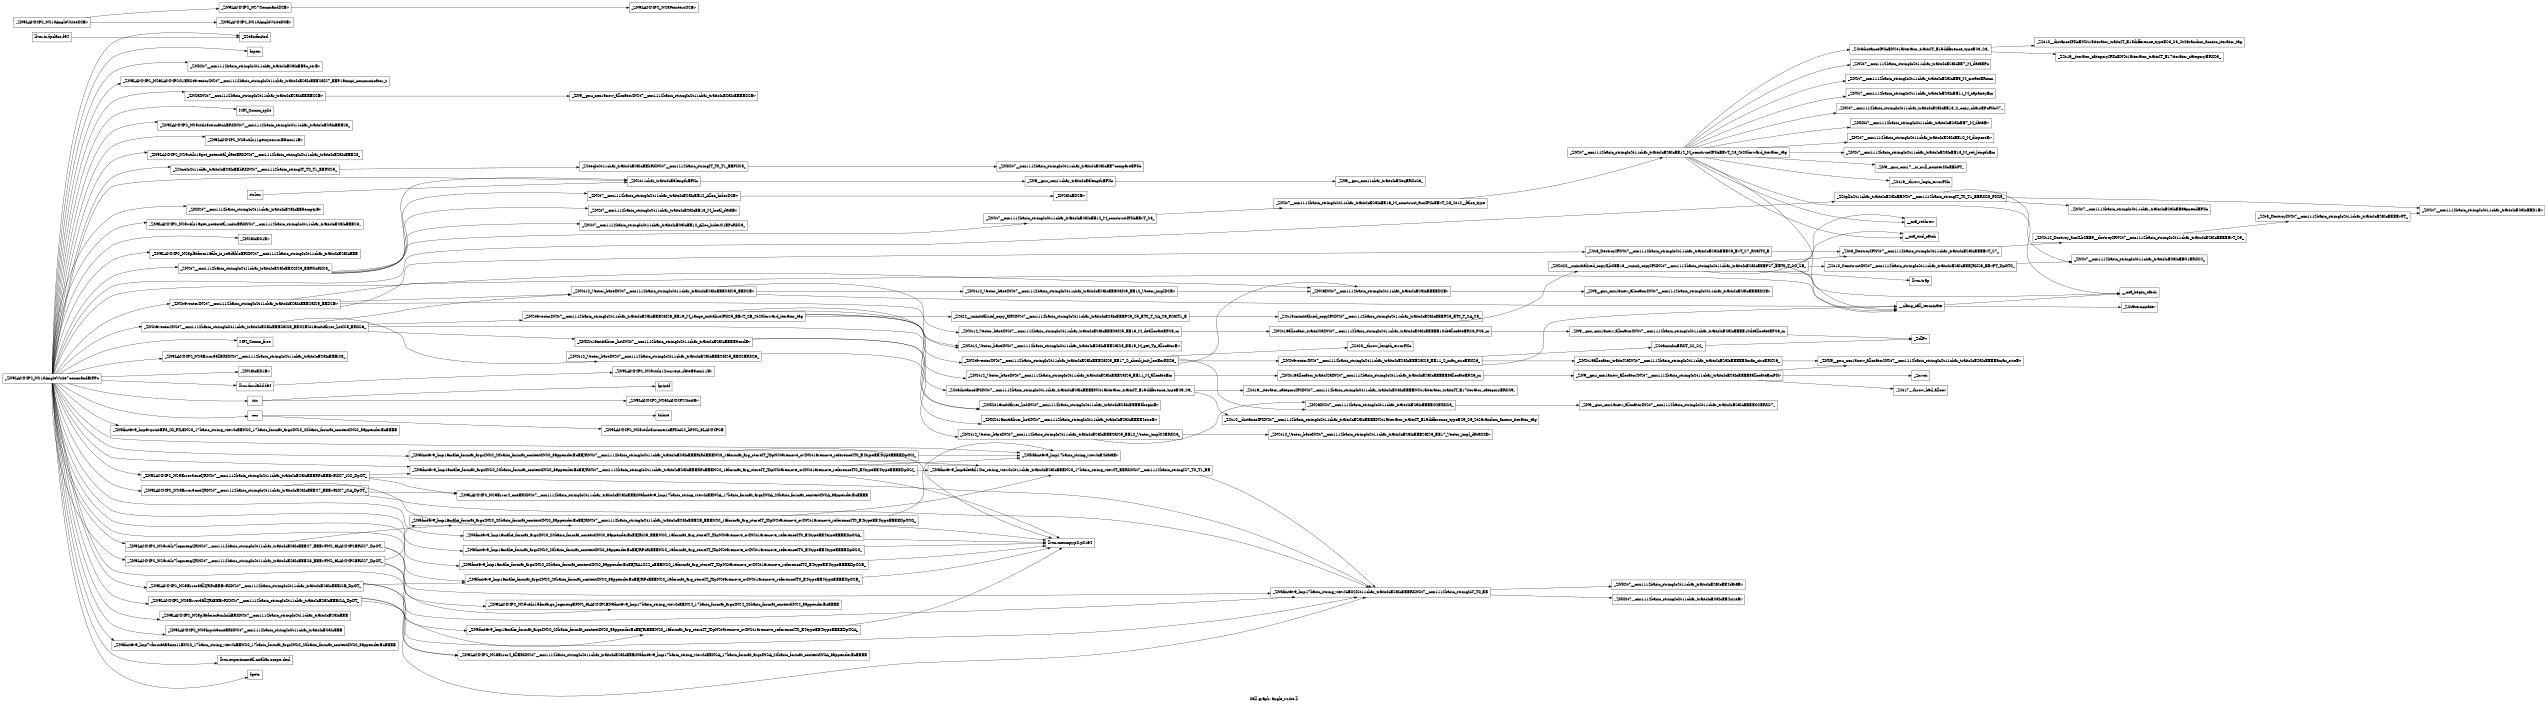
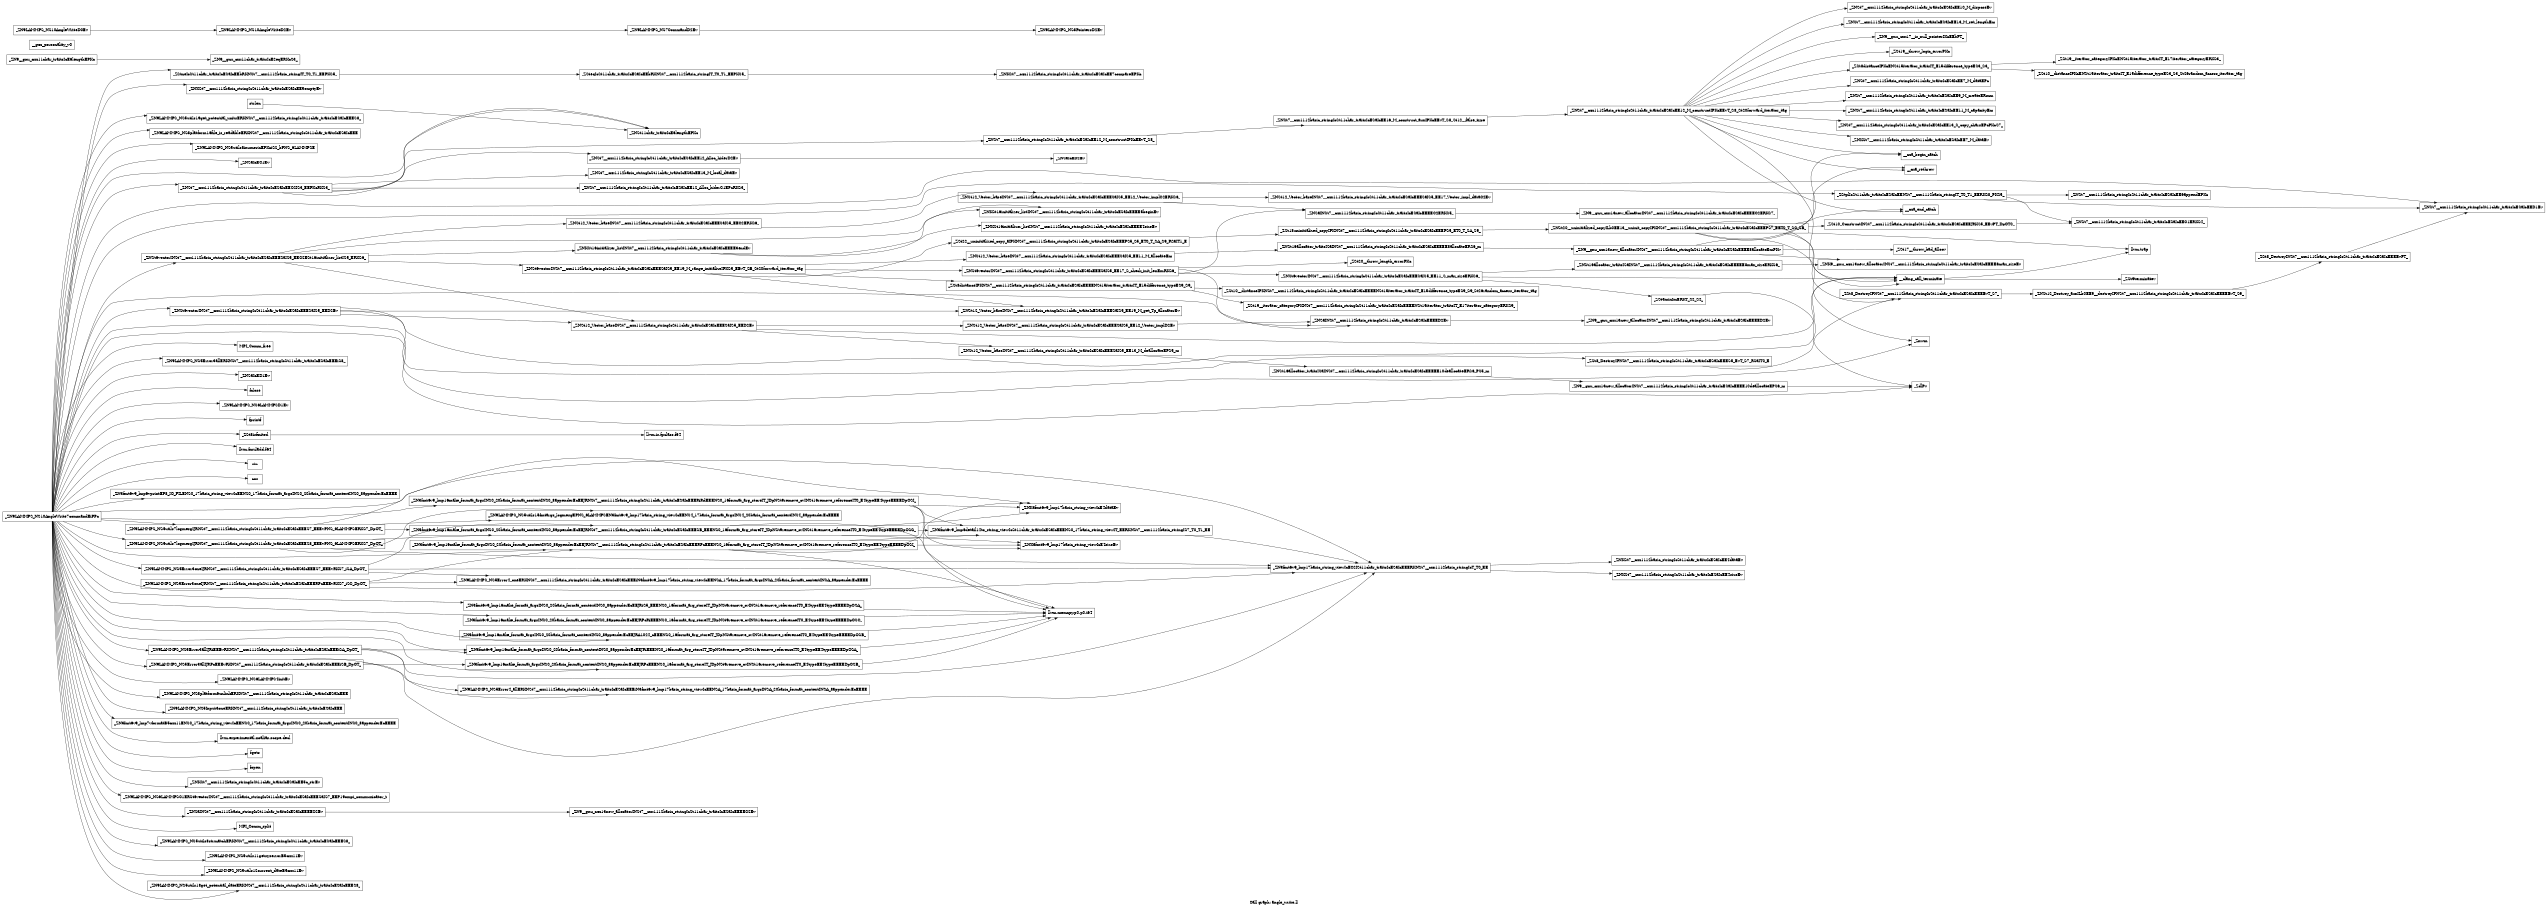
(152, 22) -> (152, 30)
(154, 37) -> (456, 435)
none -> (52, 45)
none -> (1120, 176)
(861, 181) -> none
(2031, 299) -> (2036, 270)
(442, 377) -> (68, 743)
(457, 392) -> (125, 423)
none -> (895, 395)
(443, 401) -> (90, 651)
none -> (255, 405)
(458, 416) -> (113, 397)
none -> (894, 423)
(430, 424) -> (66, 289)
none -> (1070, 545)
